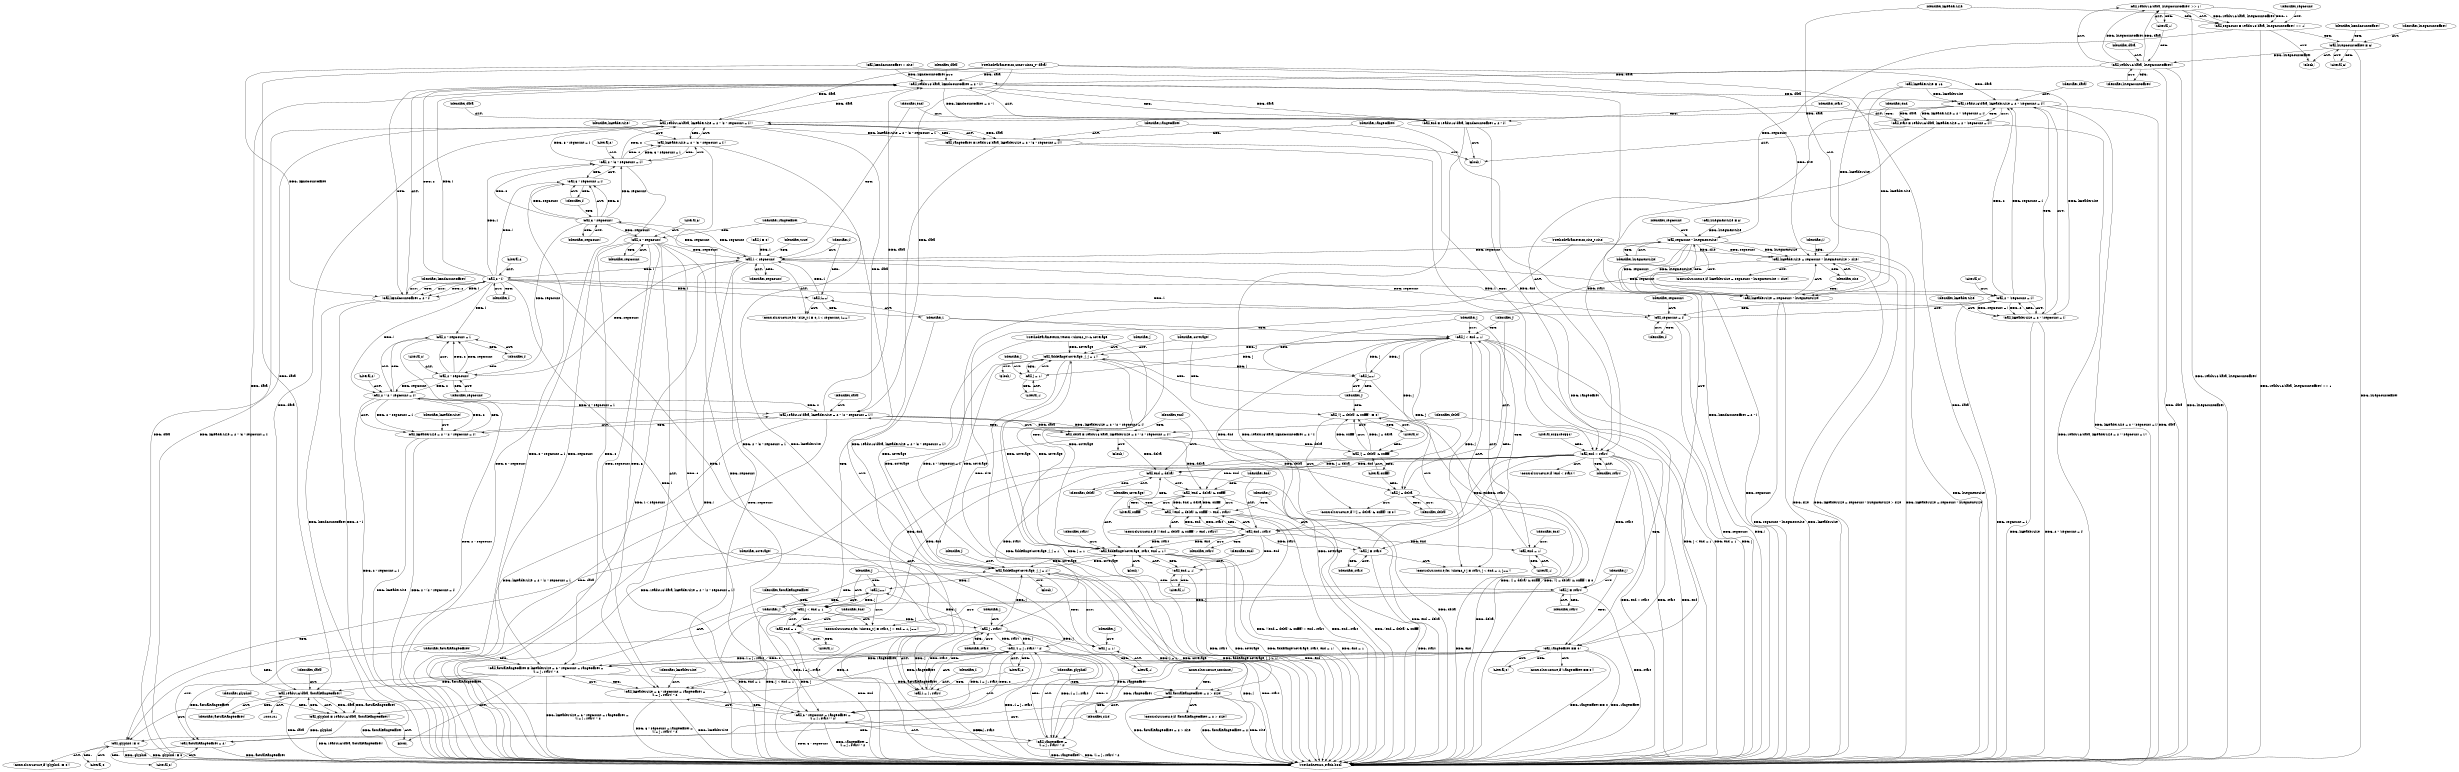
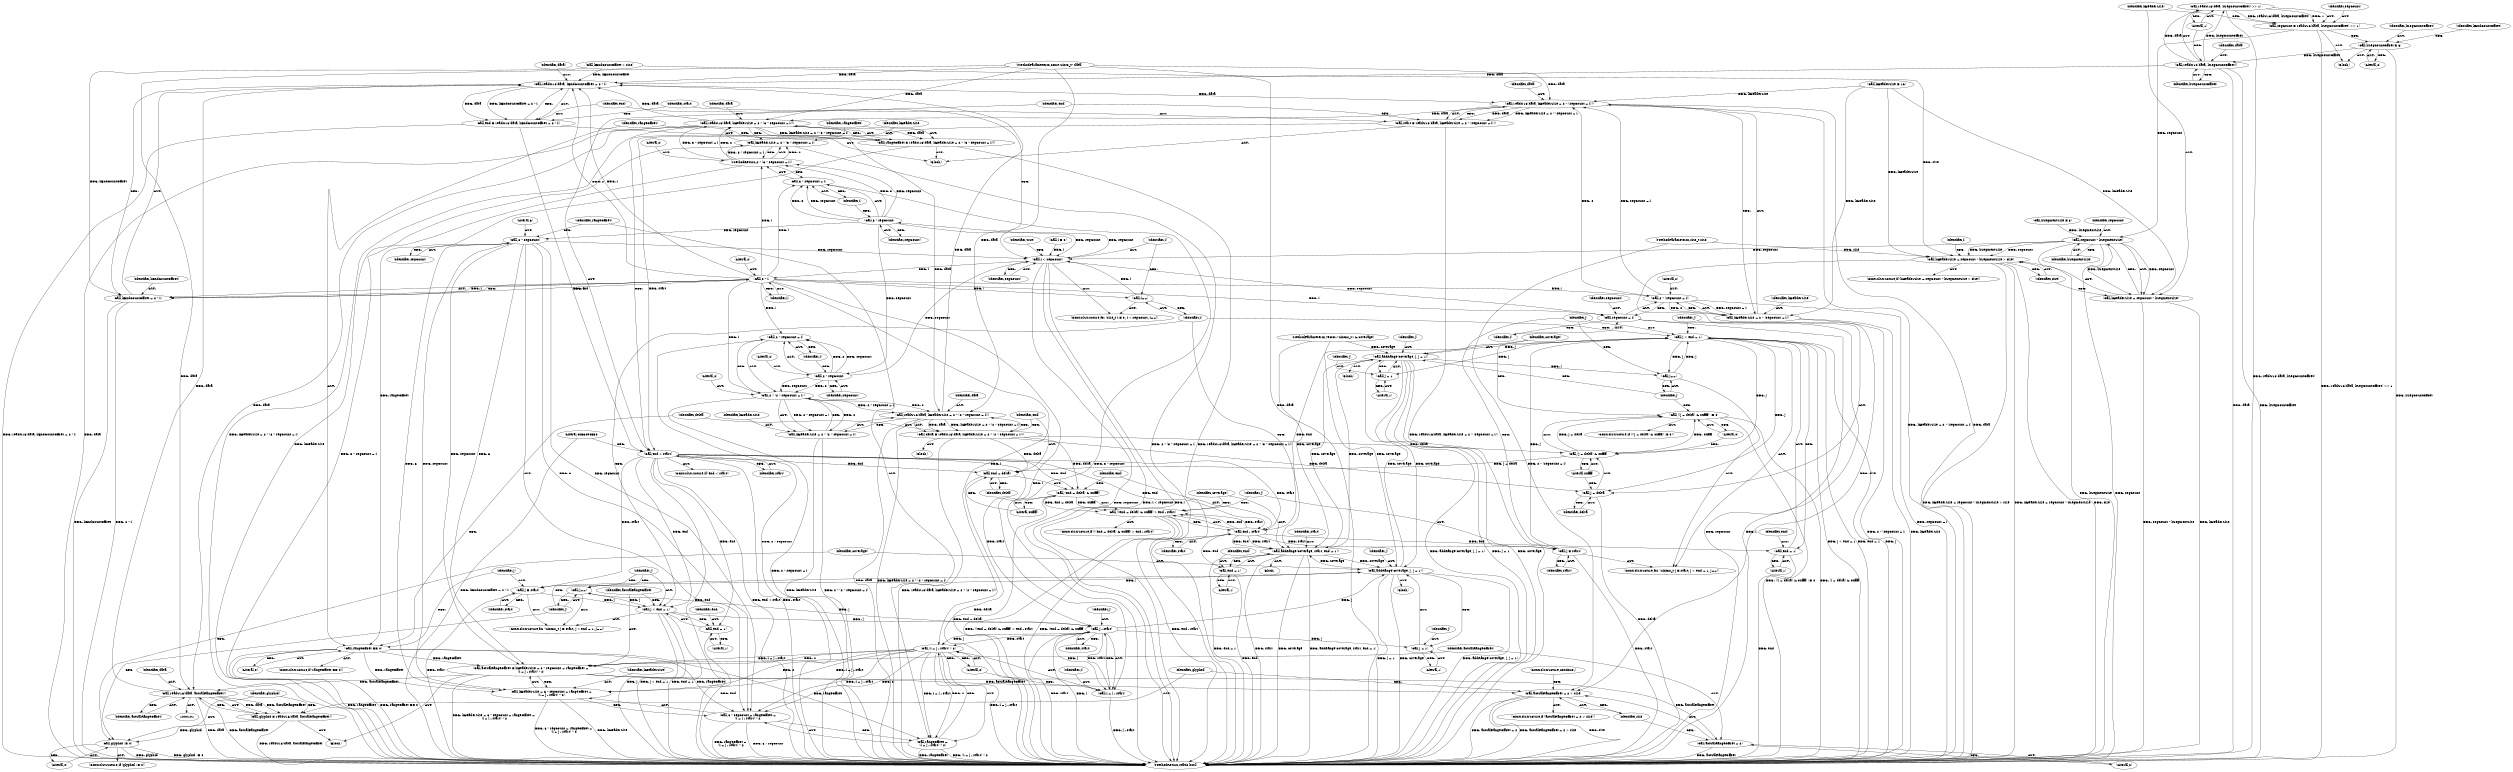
(621, 162) -> (762, 162)
(1389, 266) -> none
(1704, 336) -> (440, 750)
(1382, 502) -> (1603, 474)
